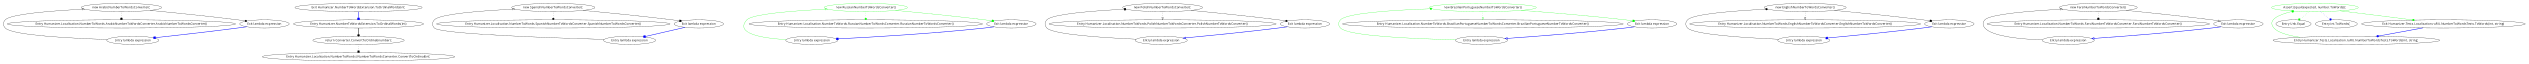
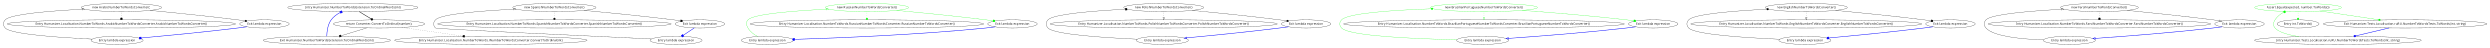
(2325, 15) -> (2298, 15)
(2293, 24) -> none
none -> (354, 32)
